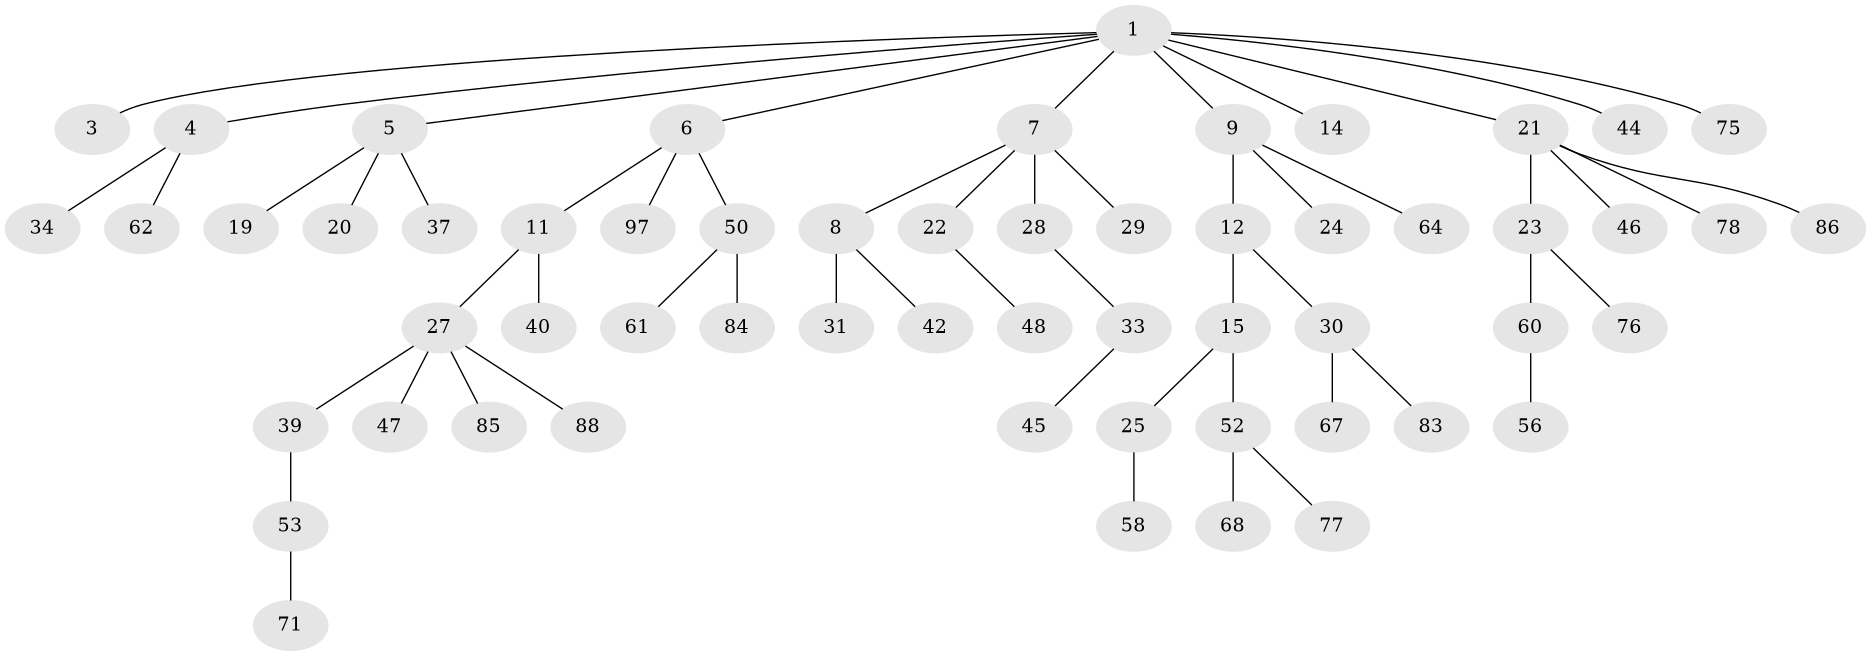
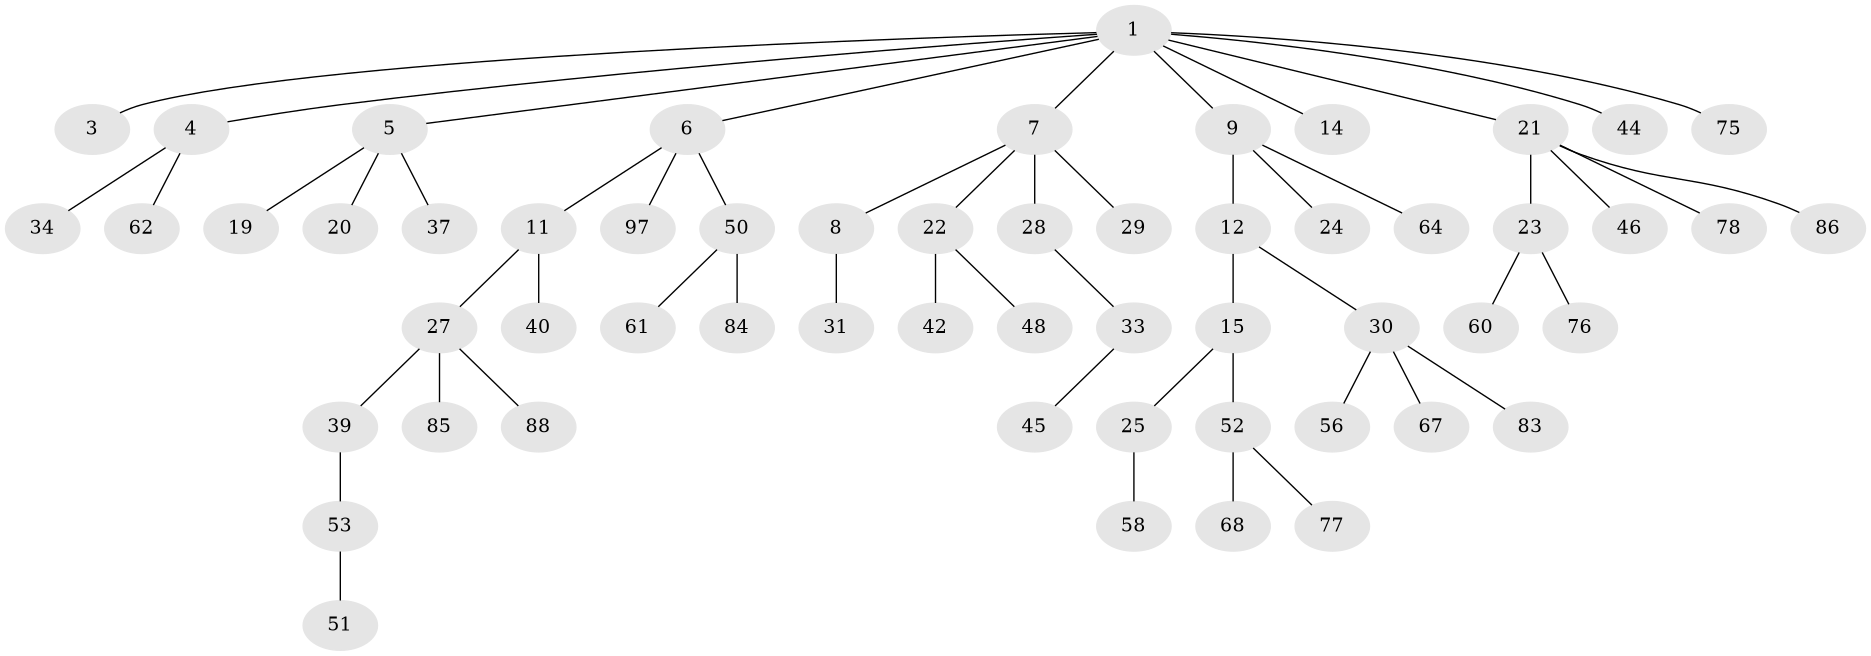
(886, 278) -> (936, 278)
(1531, 378) -> (1357, 378)
(390, 427) -> none
(291, 626) -> (340, 626)
